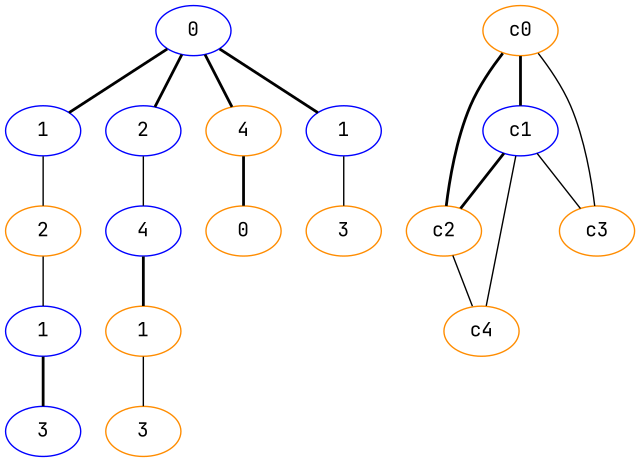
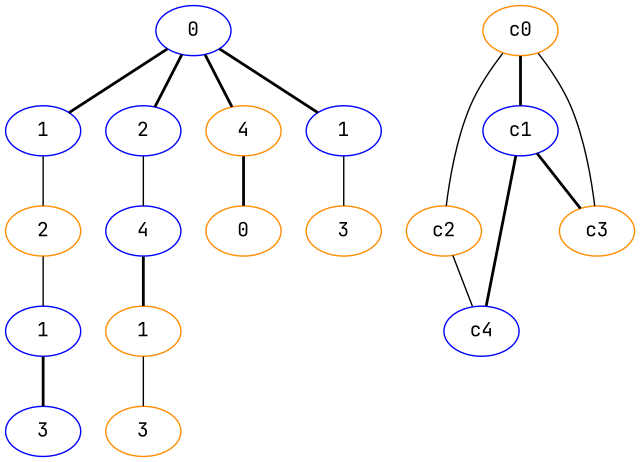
(463, 125) -> (463, 125)
(482, 181) -> none
(559, 181) -> (559, 181)
(501, 231) -> (501, 231)
(482, 331) -> (482, 331)
